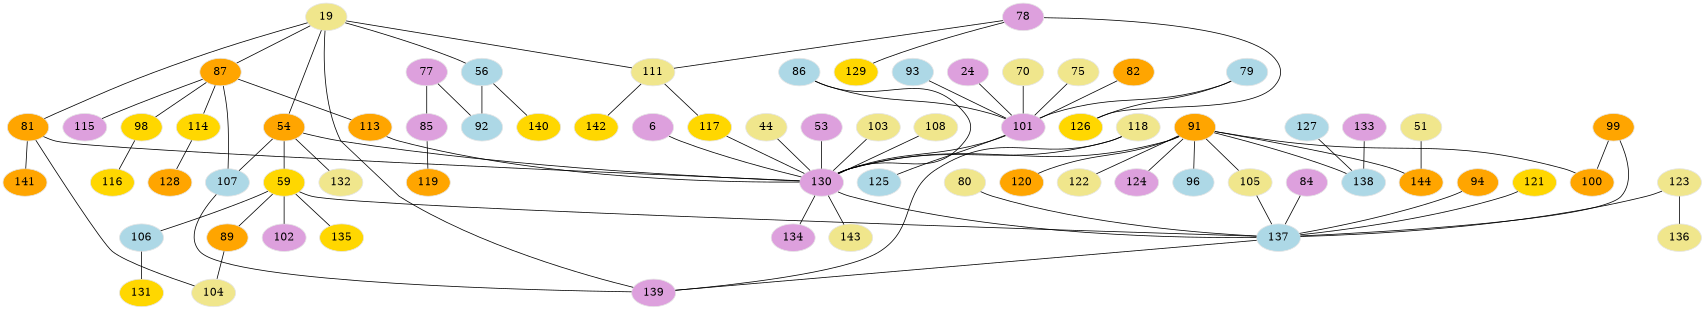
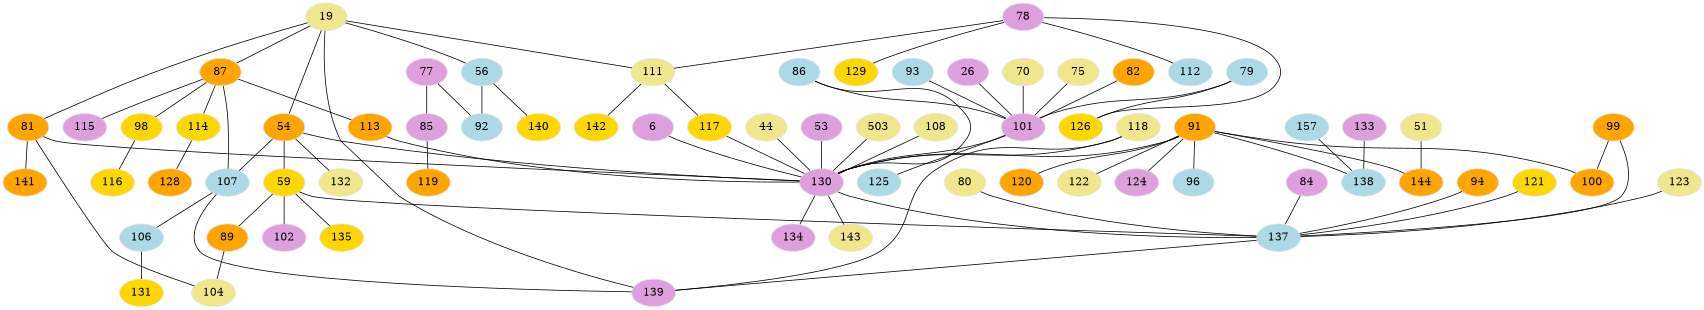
(968, 72) -> (968, 72)
none -> (1190, 72)
(878, 127) -> (878, 127)
(1307, 127) -> (1307, 127)
(1250, 182) -> none
(215, 212) -> (185, 210)
(1679, 238) -> none
